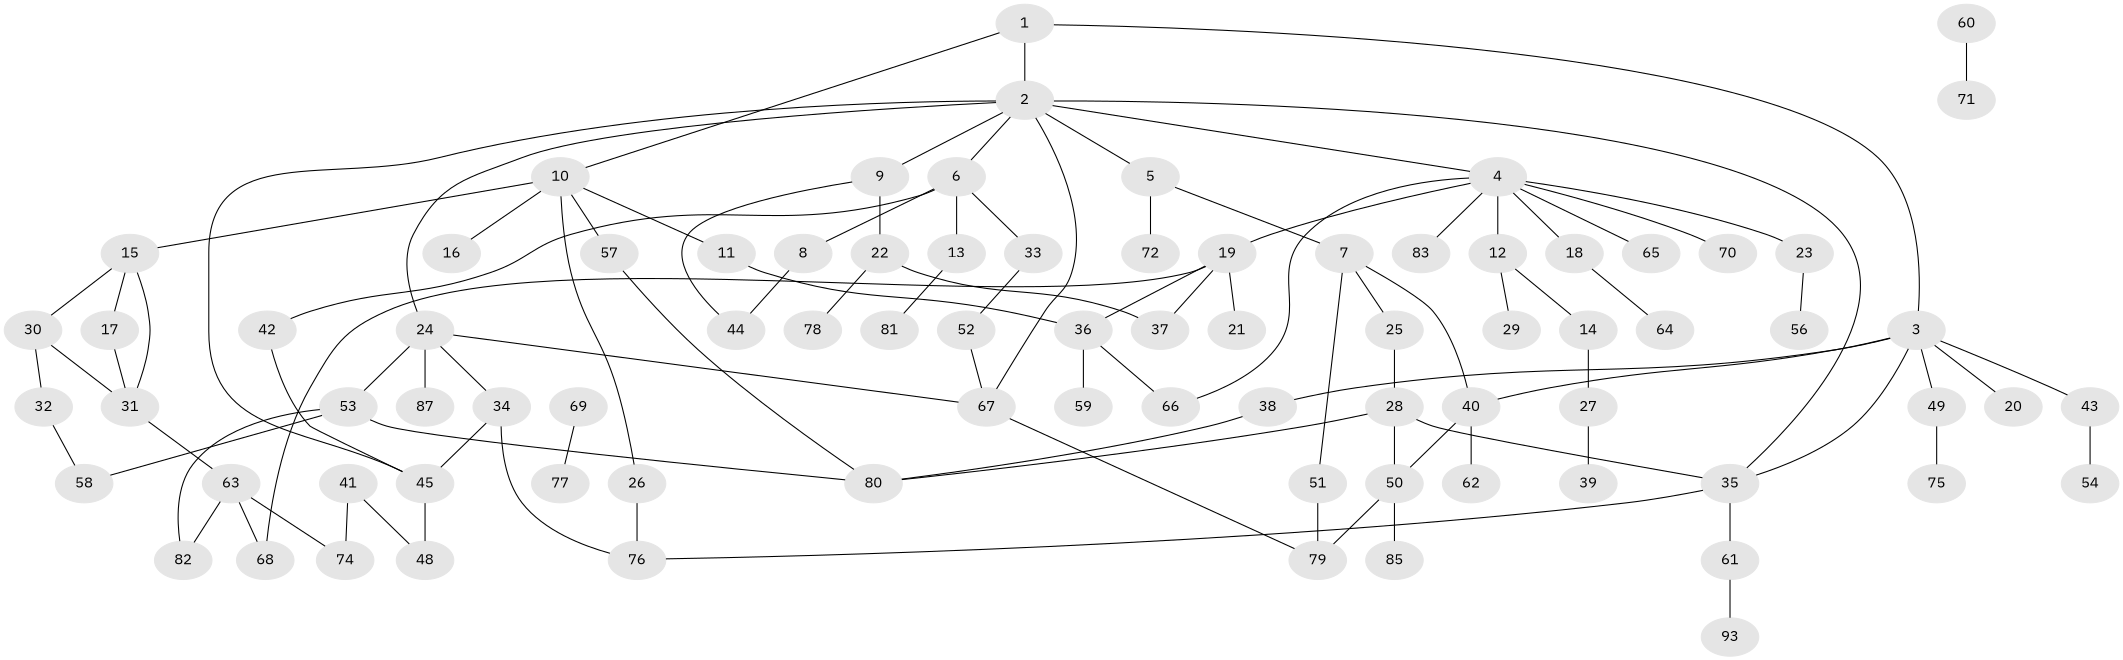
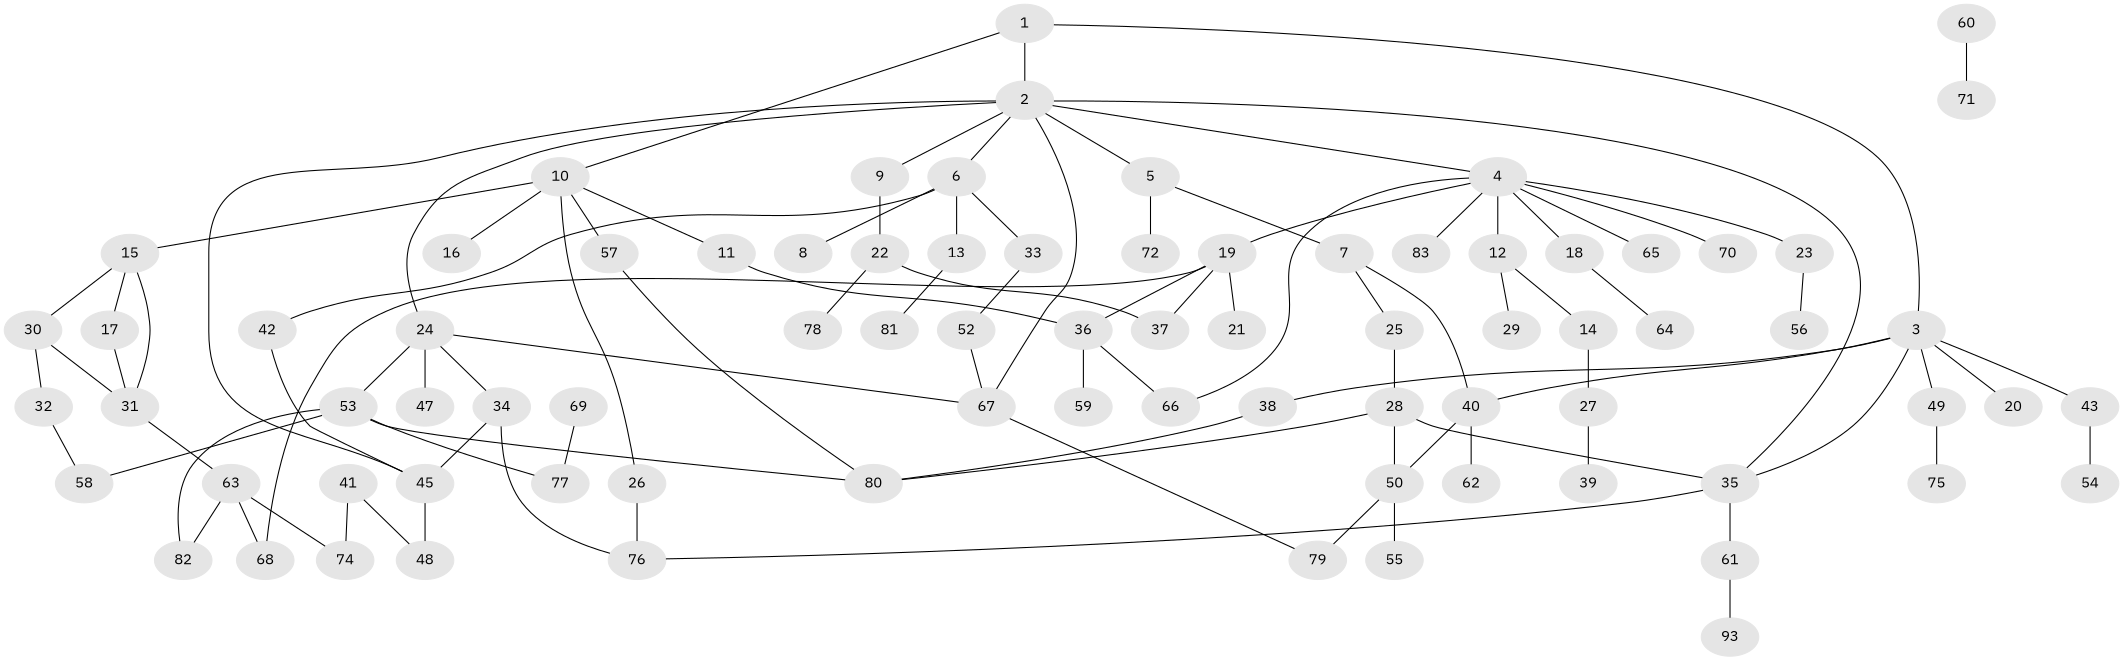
(736, 330) -> none
(425, 407) -> (425, 407)
none -> (448, 448)
(1318, 484) -> none
(1394, 560) -> (1394, 560)
